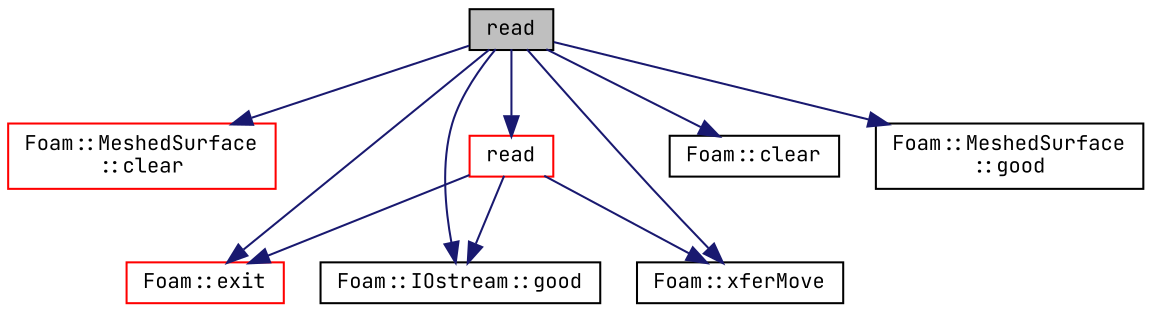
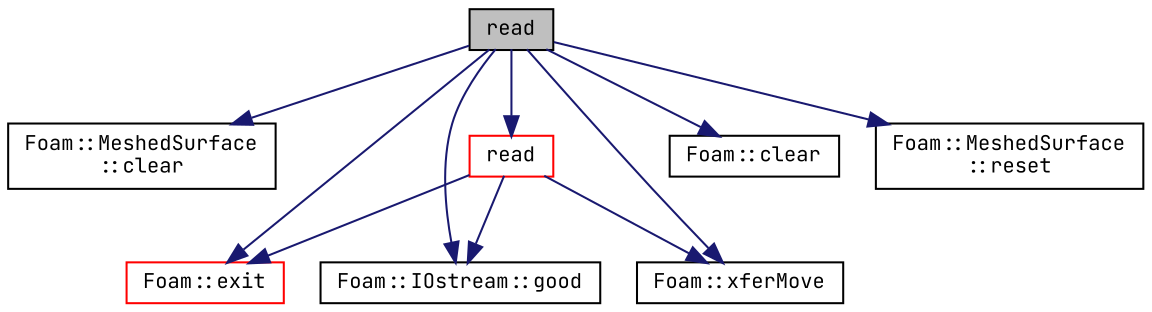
(142, 156) -> (142, 156)
(1010, 156) -> (1010, 156)
